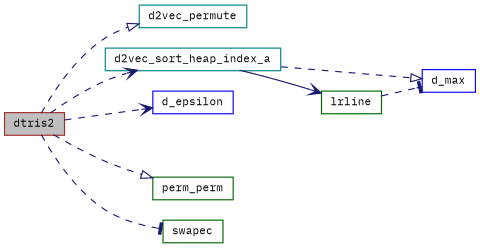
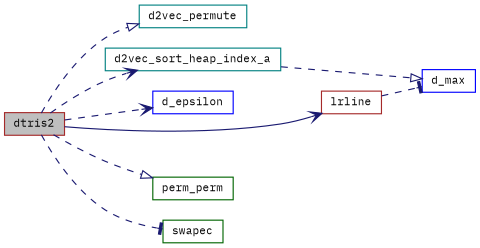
(275, 79) -> (188, 131)
(351, 102) -> (351, 102)
